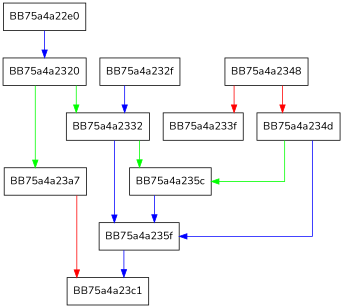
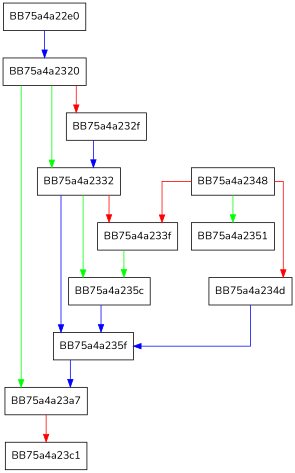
none -> (76, 95)
(272, 181) -> (124, 260)
none -> (109, 205)
none -> (233, 236)
(124, 260) -> (70, 370)
